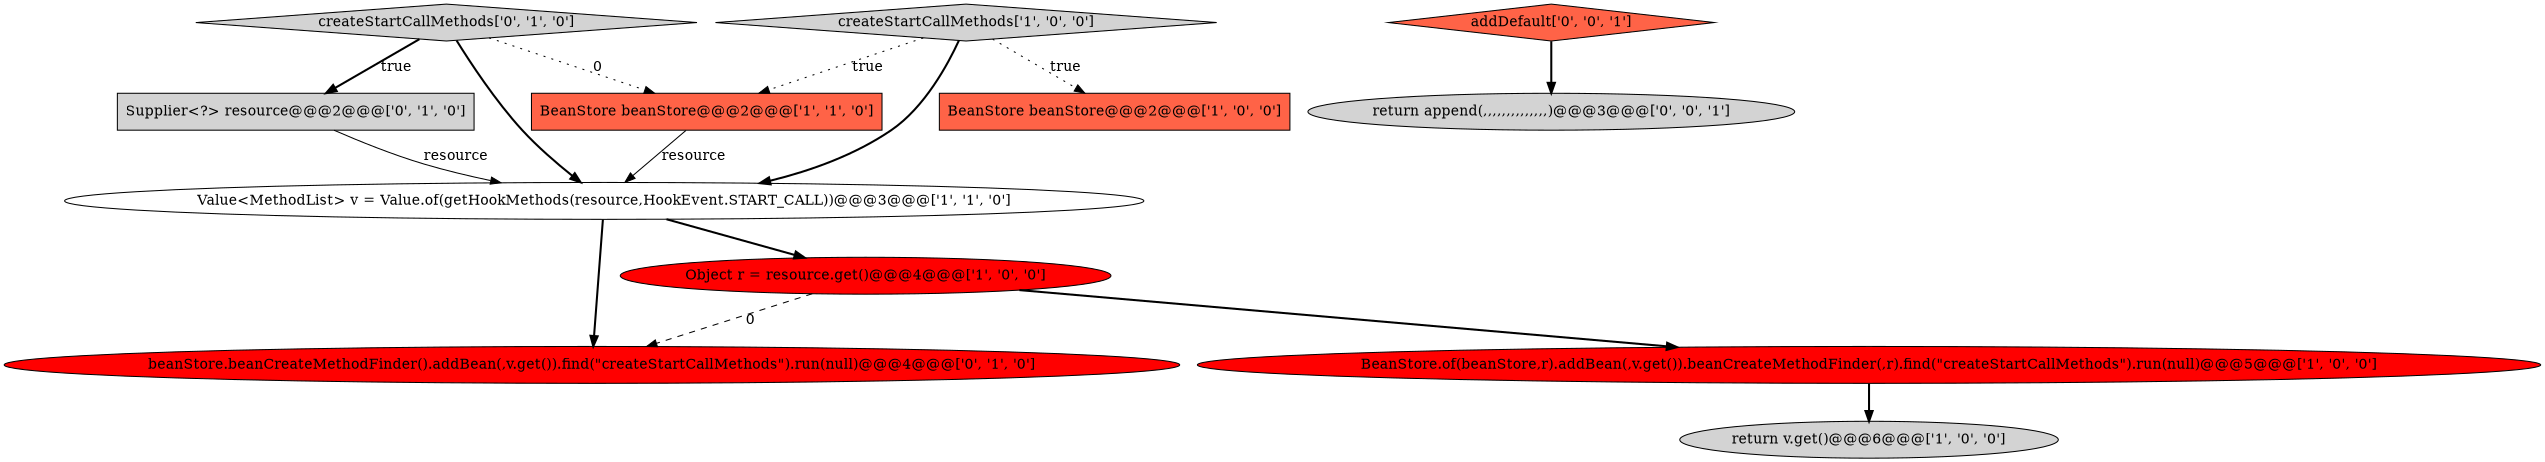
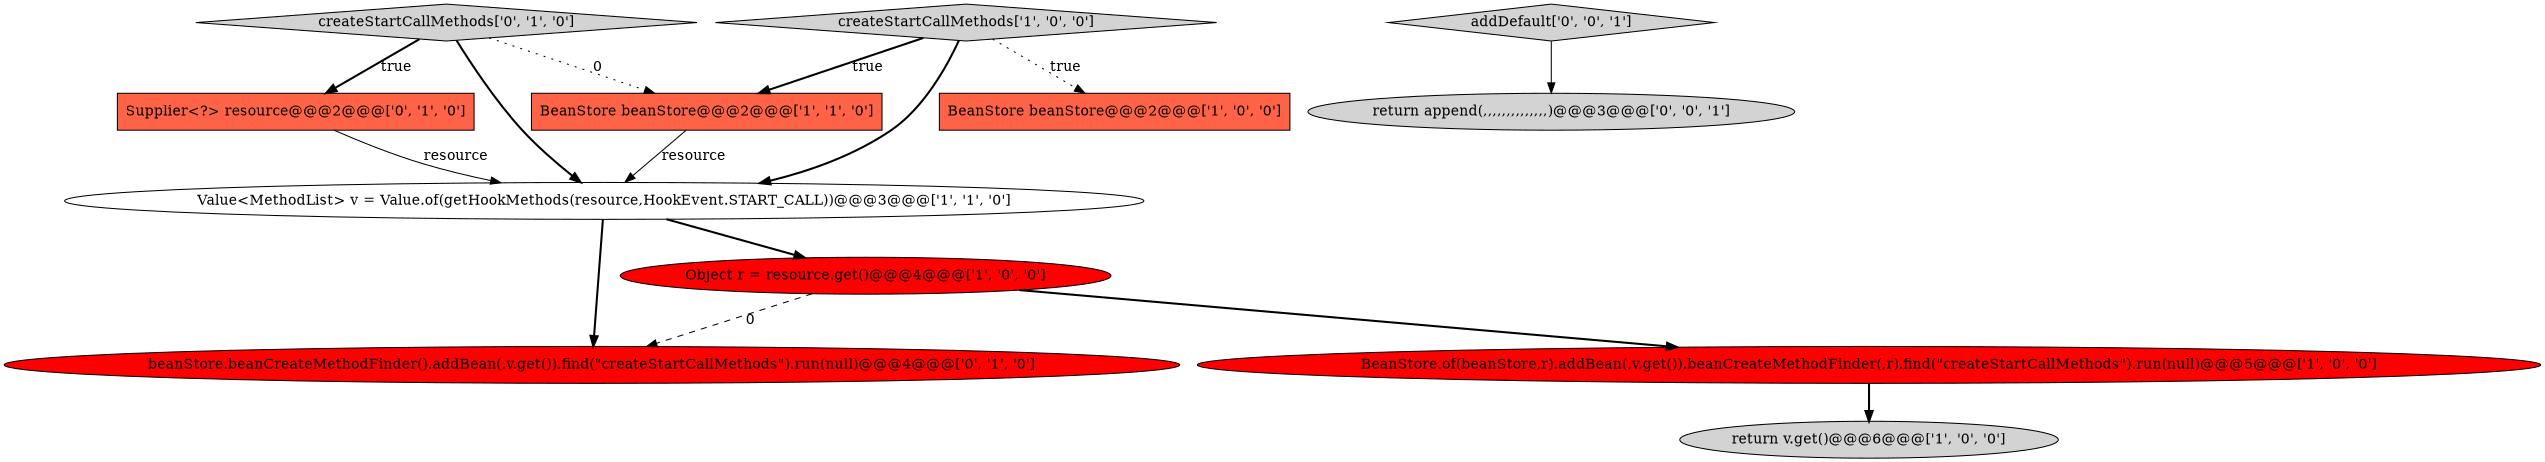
(1551, 23) -> (1551, 23)
(1551, 62) -> (1551, 62)
(846, 64) -> (846, 64)
(296, 112) -> (296, 112)
